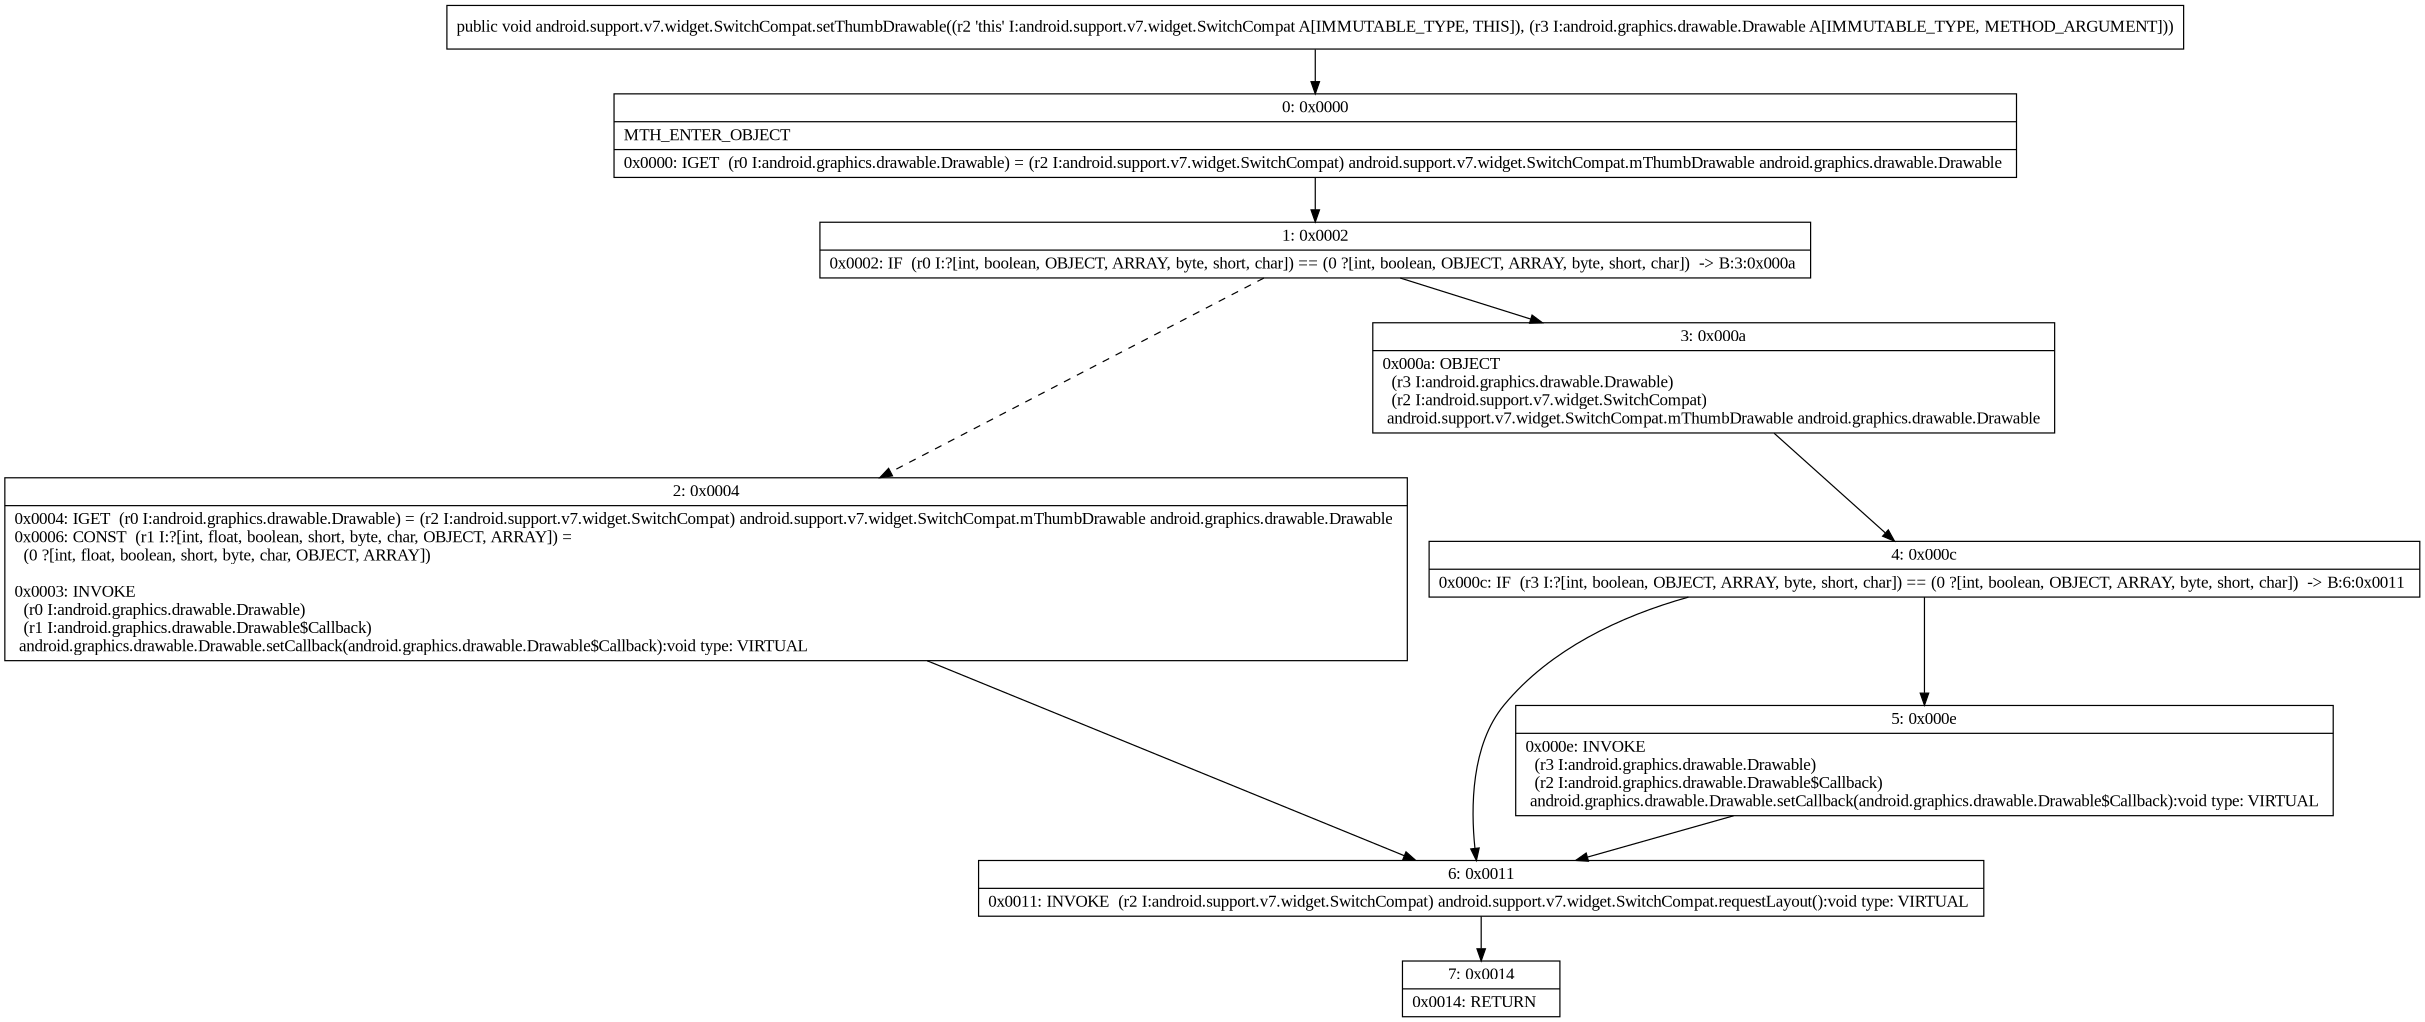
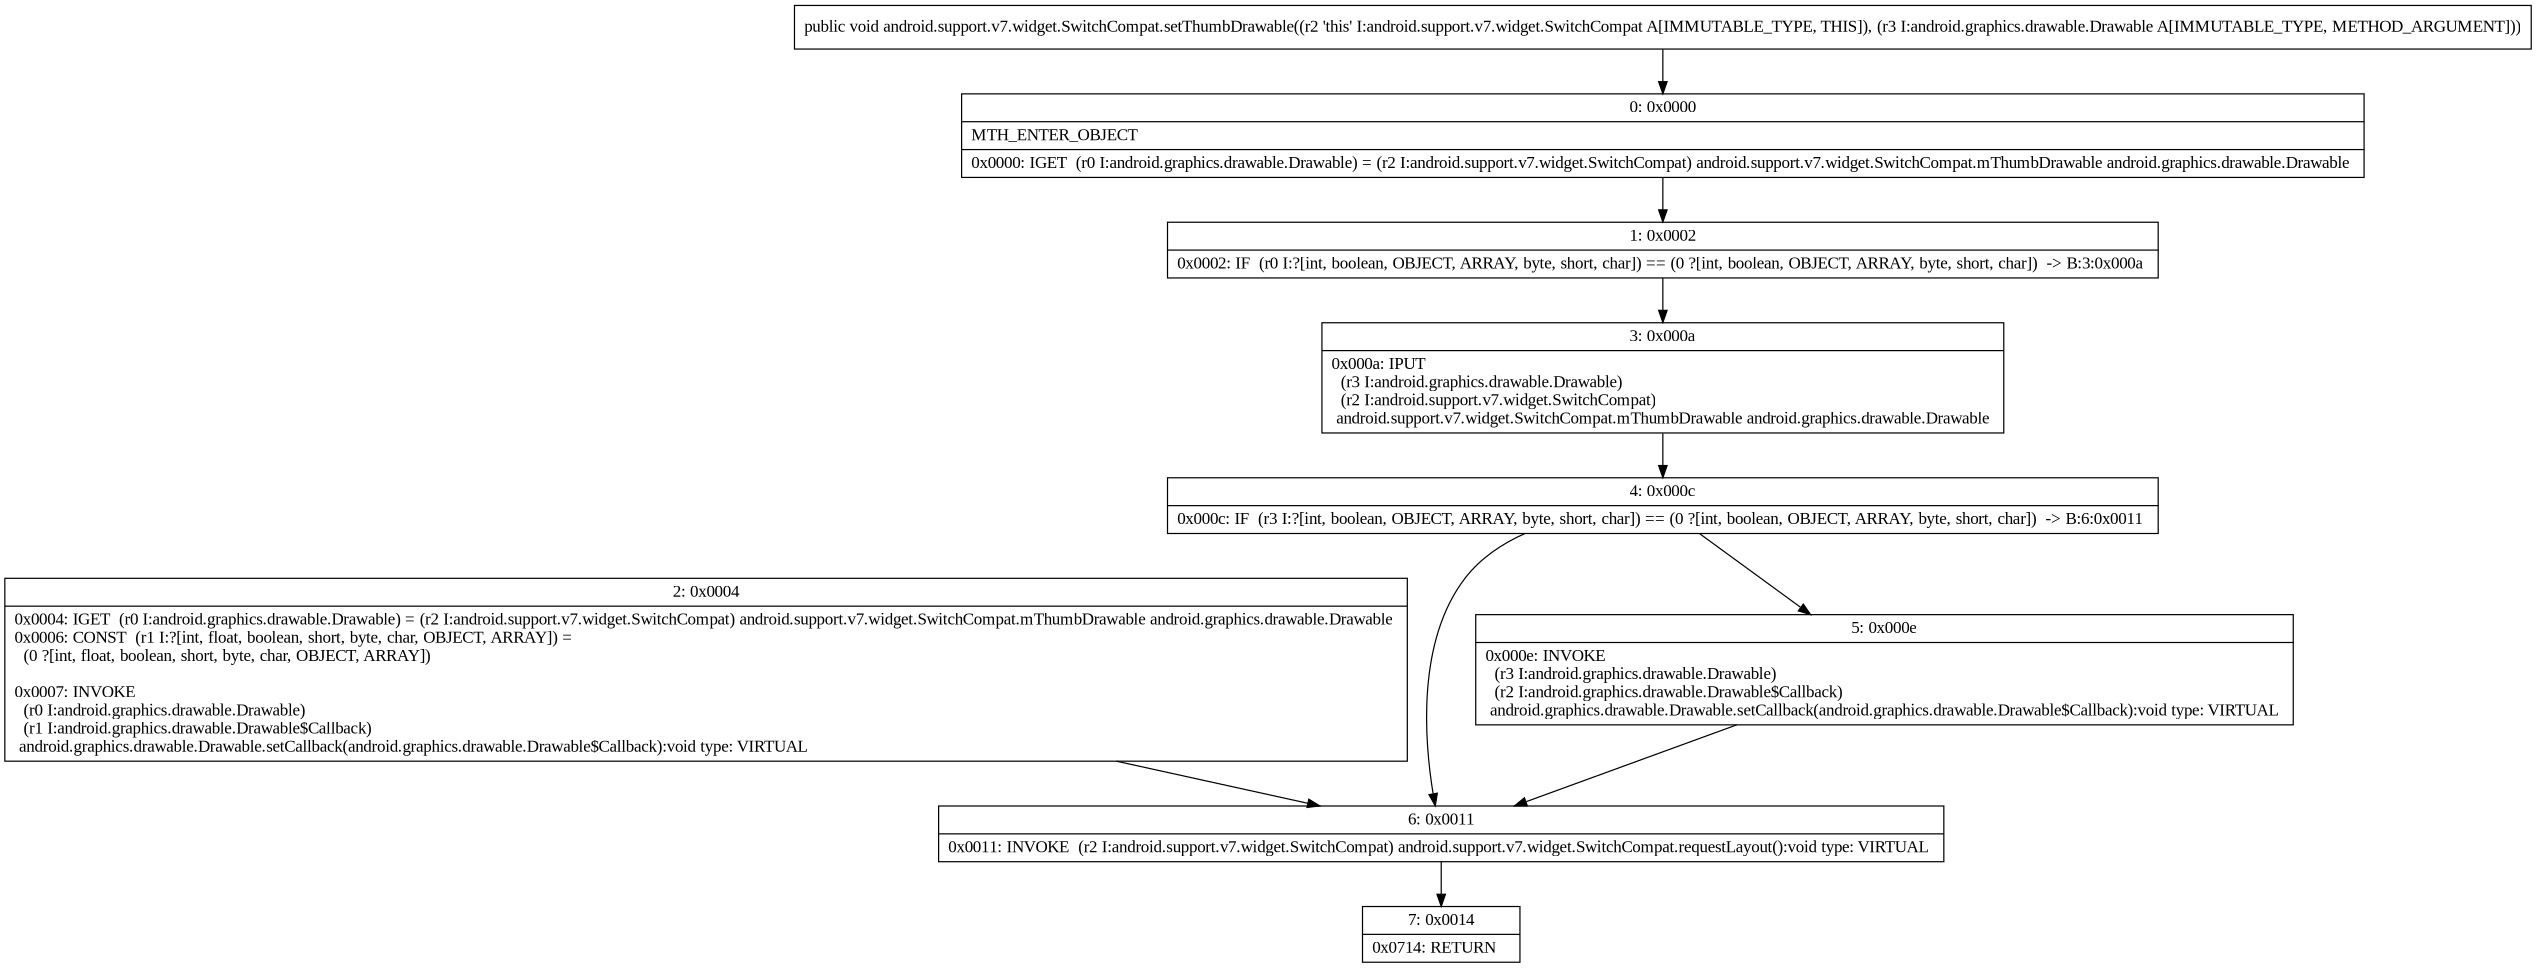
(1446, 364) -> (1383, 364)
(1077, 375) -> none
(80, 592) -> (80, 692)
(1481, 1002) -> (1441, 948)
